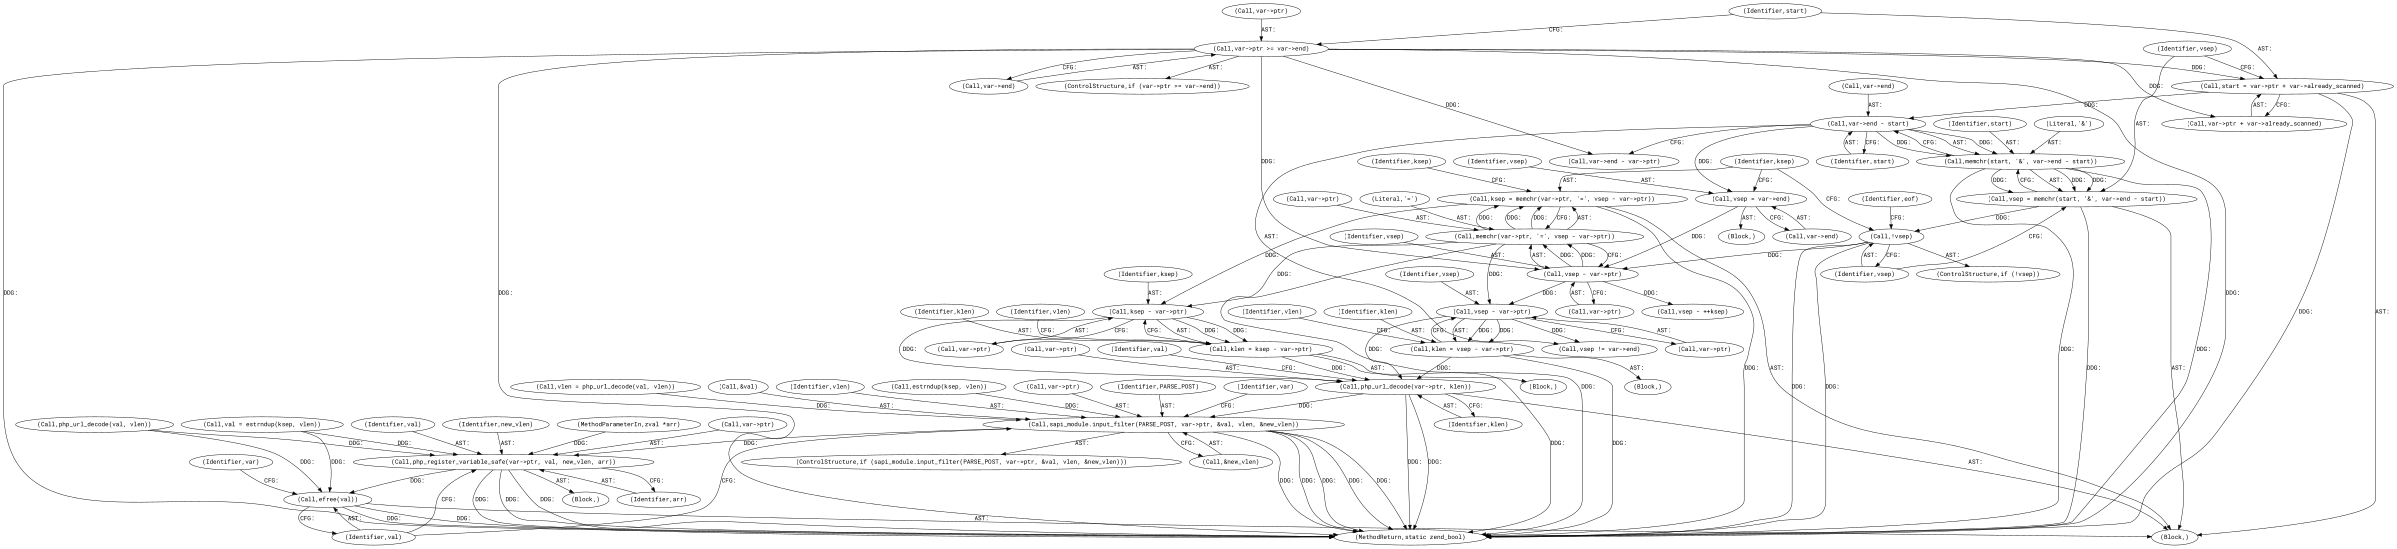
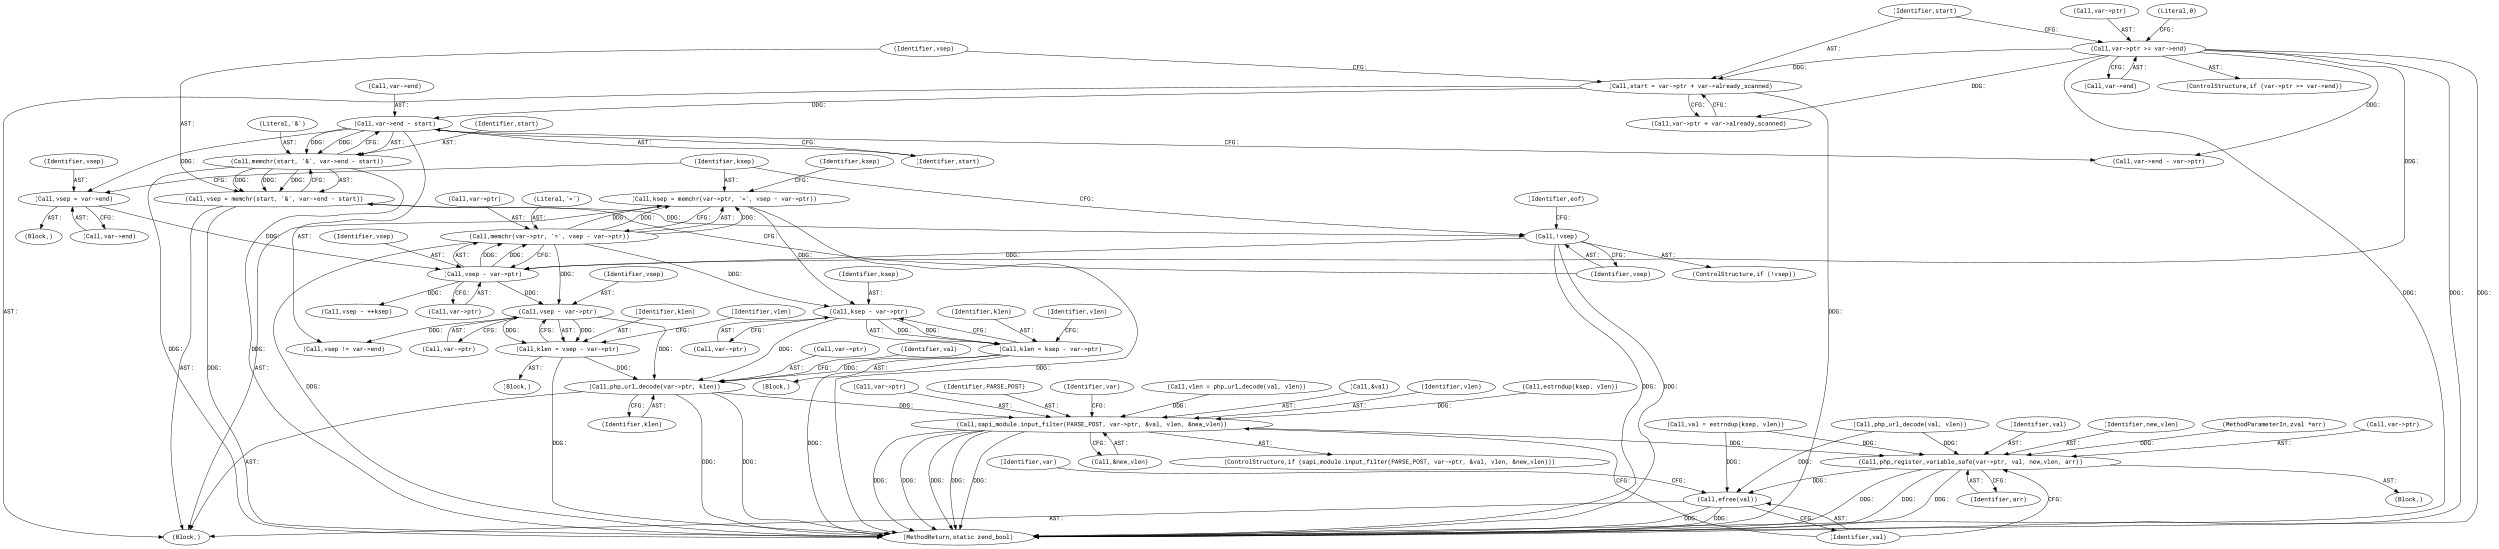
none -> (2177, 11)
(2262, 105) -> (1722, 105)
